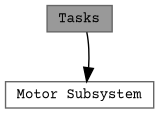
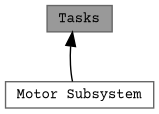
(89, 50) -> (70, 64)
